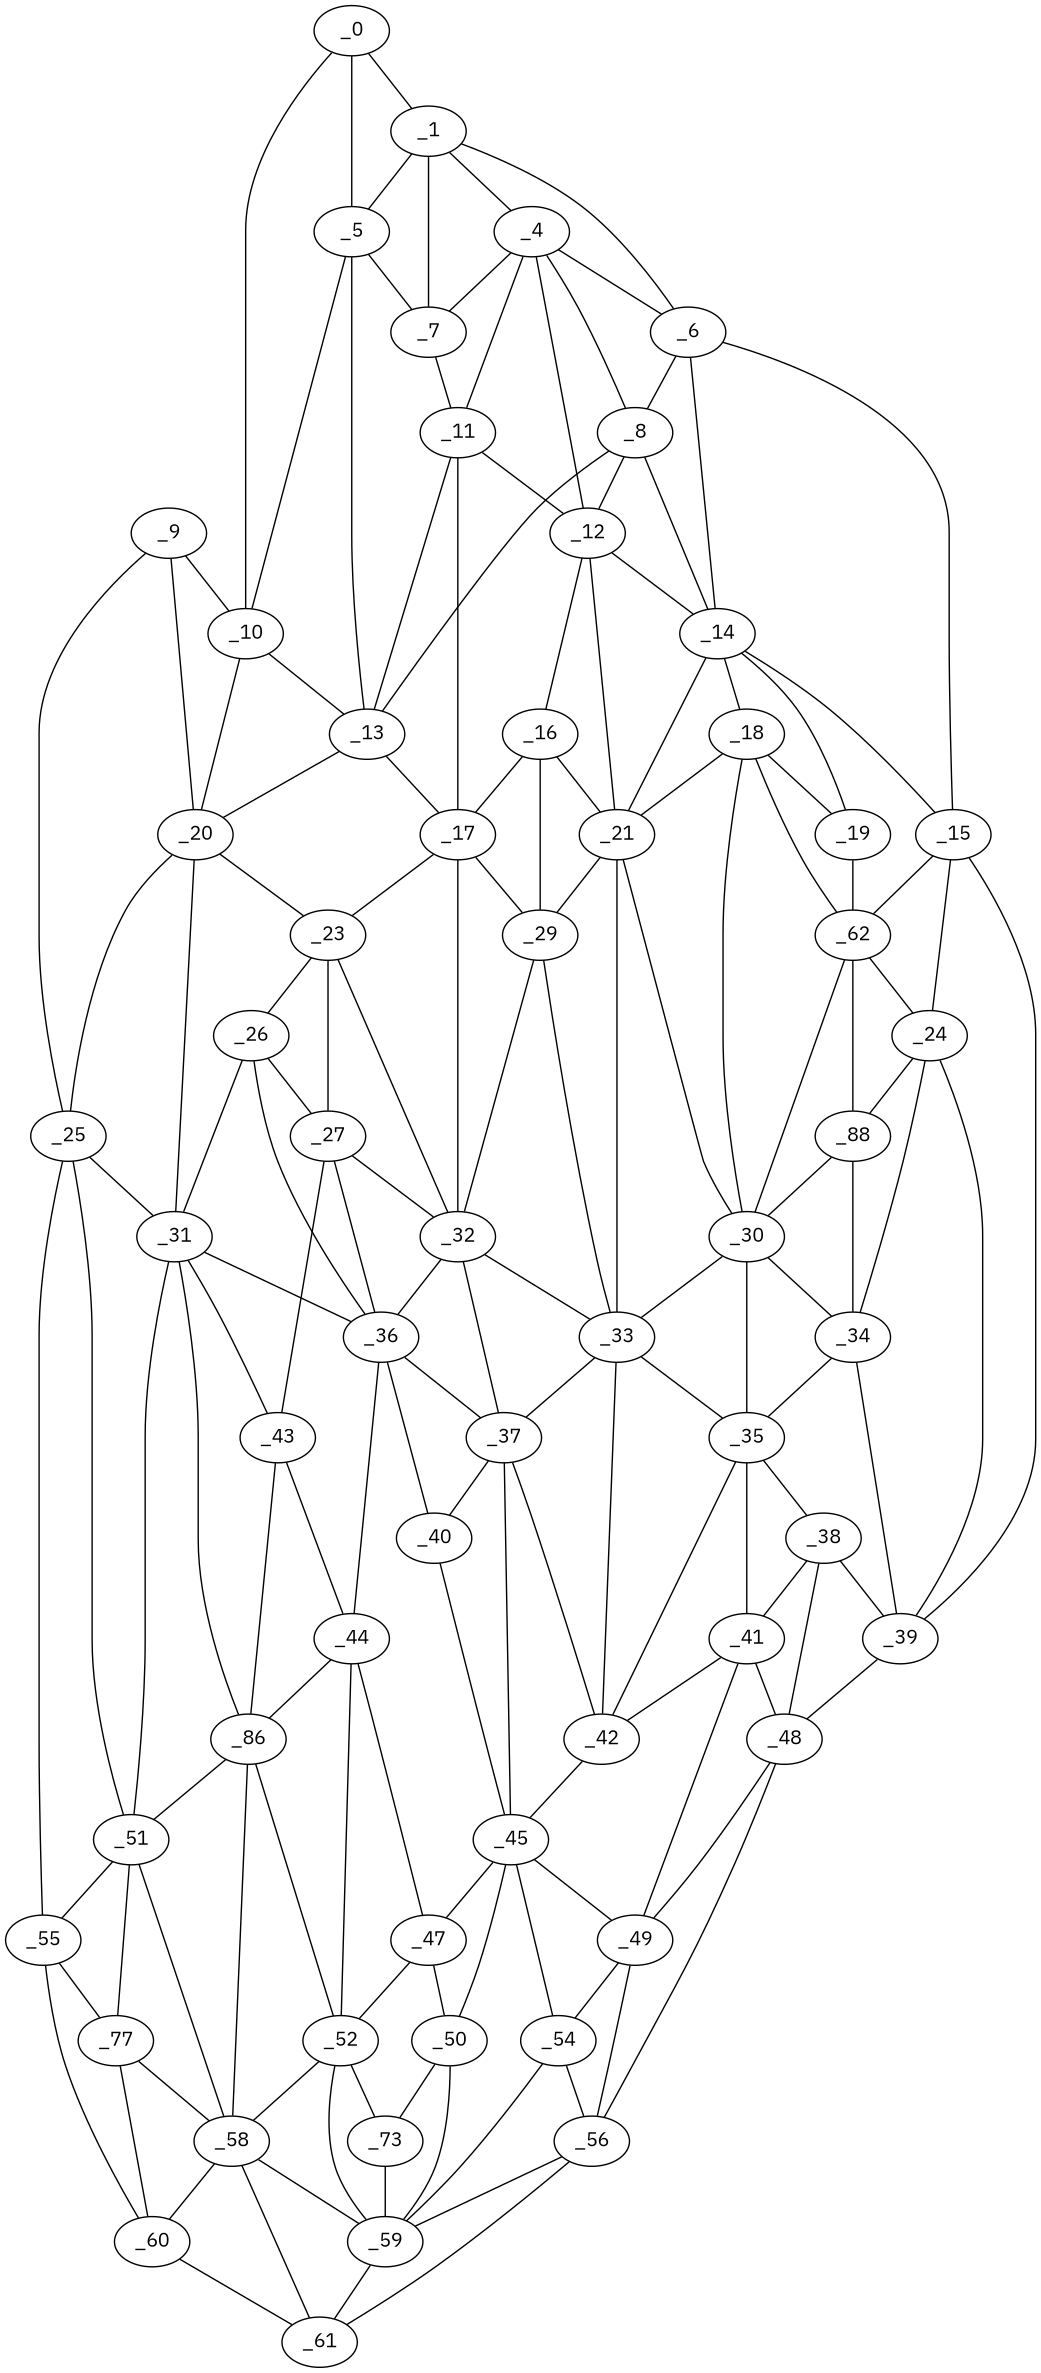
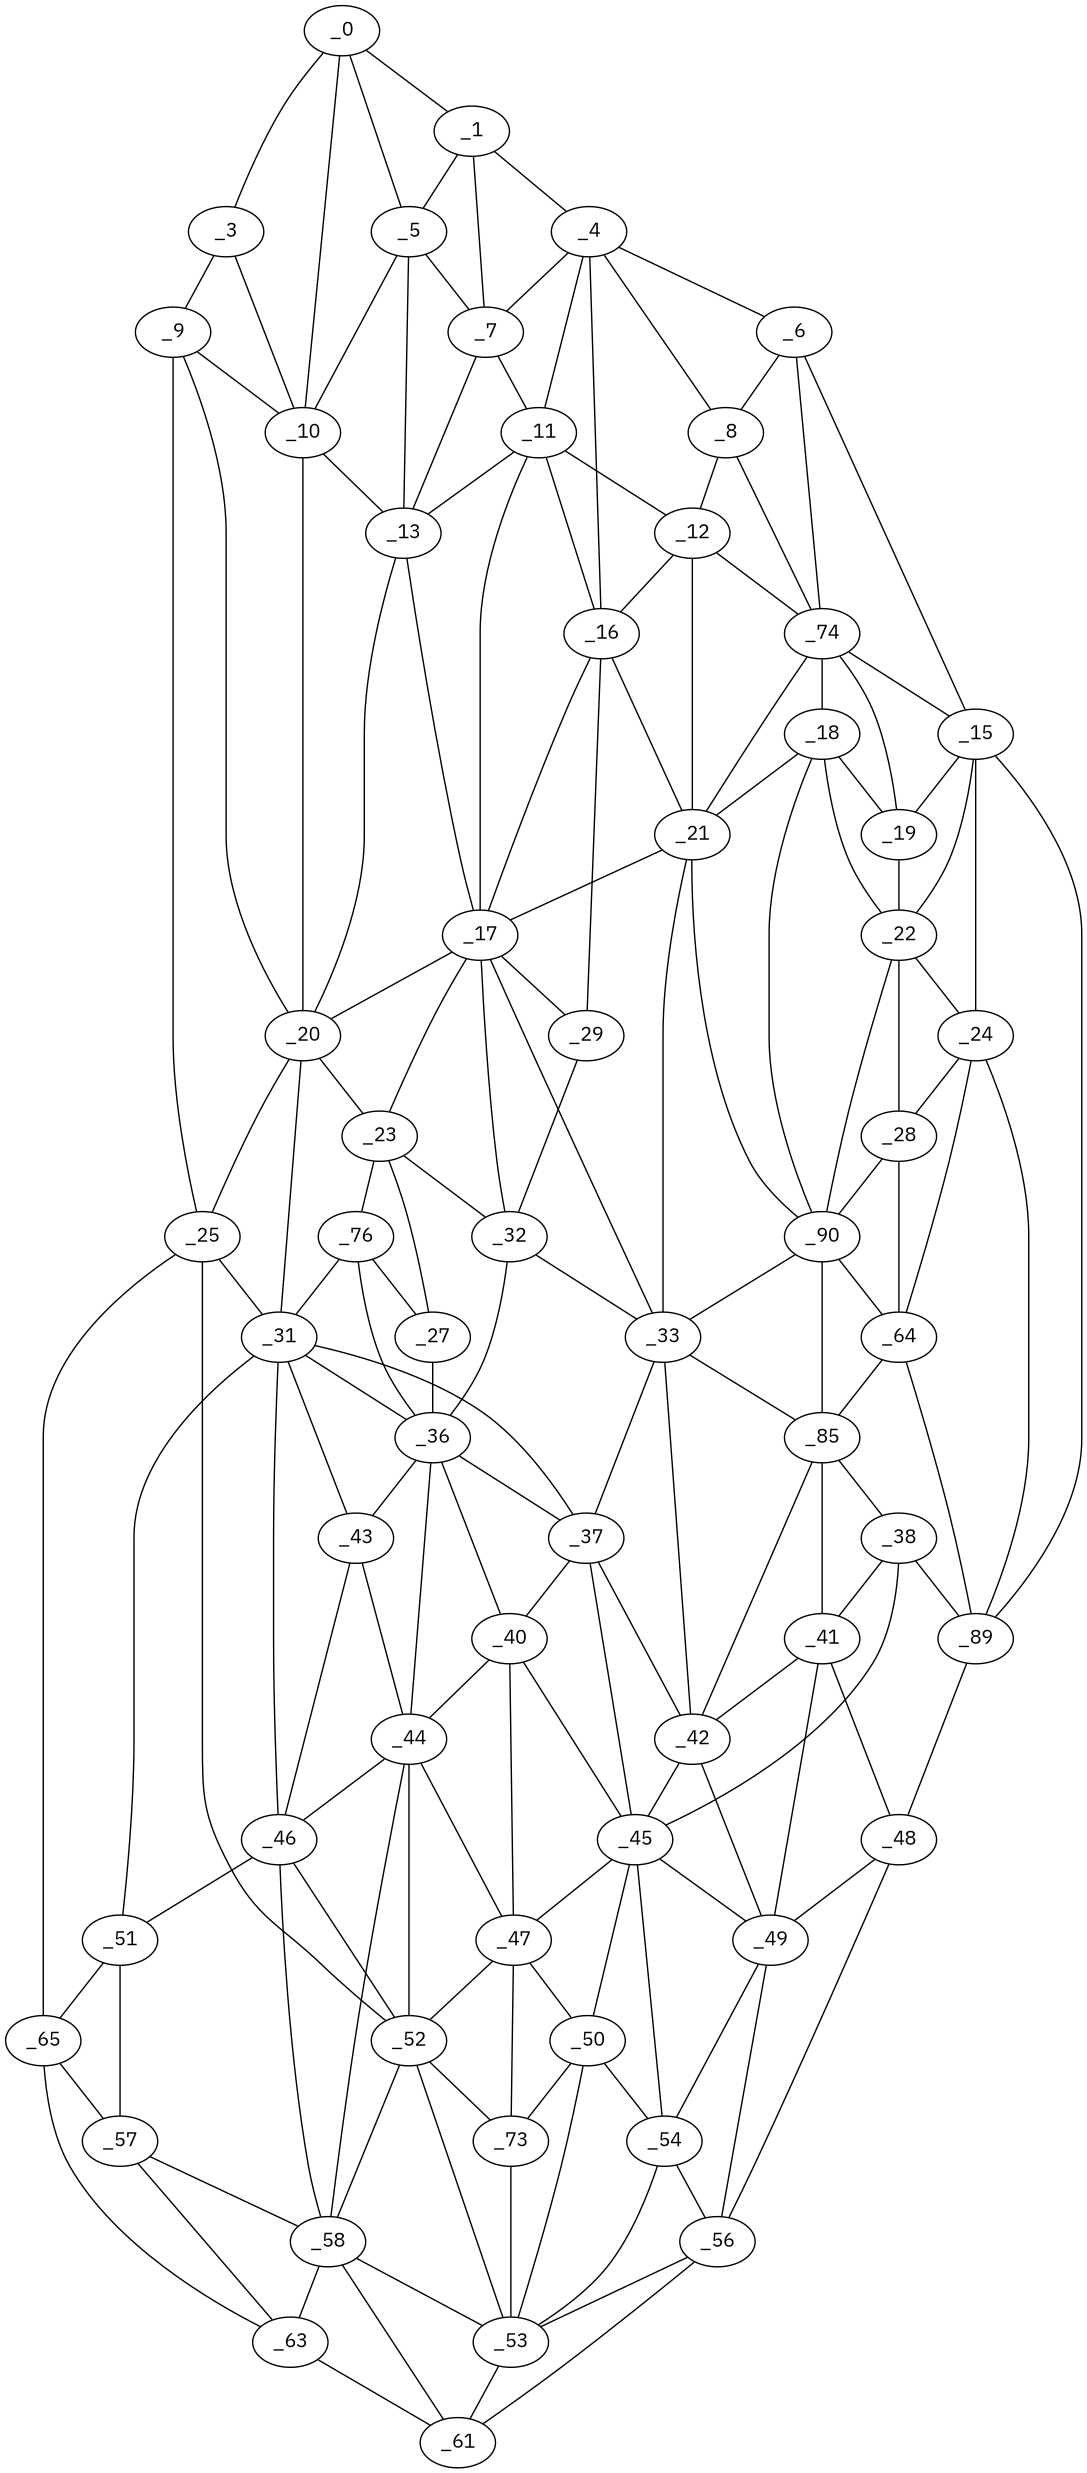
(582, 207) -> none
none -> (226, 232)
(560, 383) -> (595, 432)
none -> (570, 533)
(485, 571) -> (445, 433)
(717, 634) -> (822, 634)
none -> (937, 784)
(579, 885) -> (582, 887)
(853, 935) -> (899, 935)
none -> (392, 985)
(251, 1036) -> (356, 1237)
(853, 1136) -> (899, 1136)
(573, 1137) -> (571, 1137)
(393, 1187) -> none
(747, 1237) -> (822, 1237)
(303, 1287) -> (394, 1488)
(481, 1337) -> (471, 1405)
(853, 1337) -> (899, 1337)
(747, 1438) -> (822, 1438)
(92, 1489) -> (202, 1677)
(804, 1639) -> (821, 1725)
(900, 1639) -> (976, 1639)
none -> (459, 1689)
(248, 1739) -> (279, 1840)
none -> (512, 1789)
none -> (731, 1839)
(43, 1940) -> (43, 2041)
(181, 1991) -> (363, 1990)
(116, 2041) -> (120, 2141)
none -> (512, 2041)
none -> (626, 2091)
(152, 2242) -> (290, 2342)
(385, 2242) -> (511, 2342)
